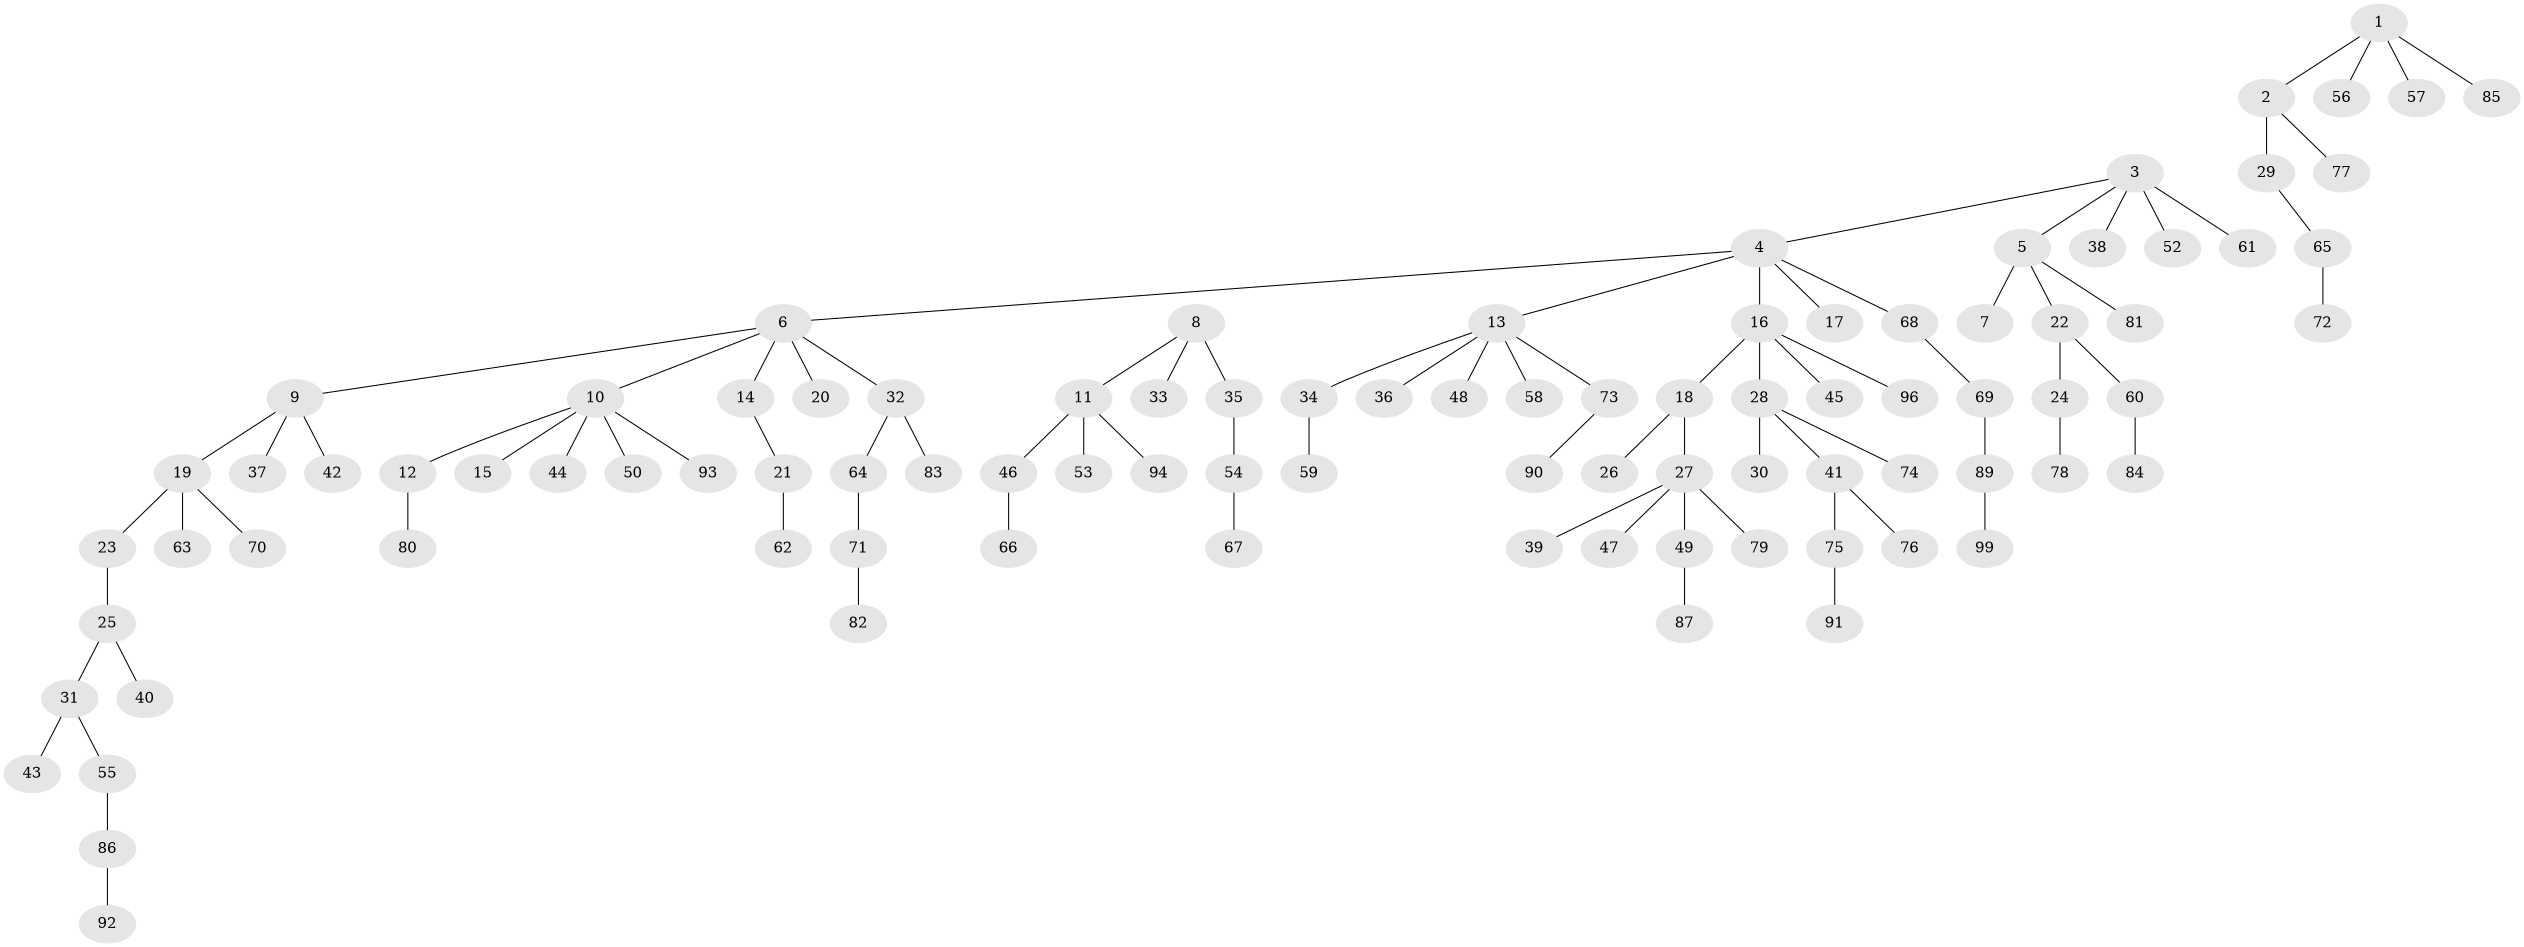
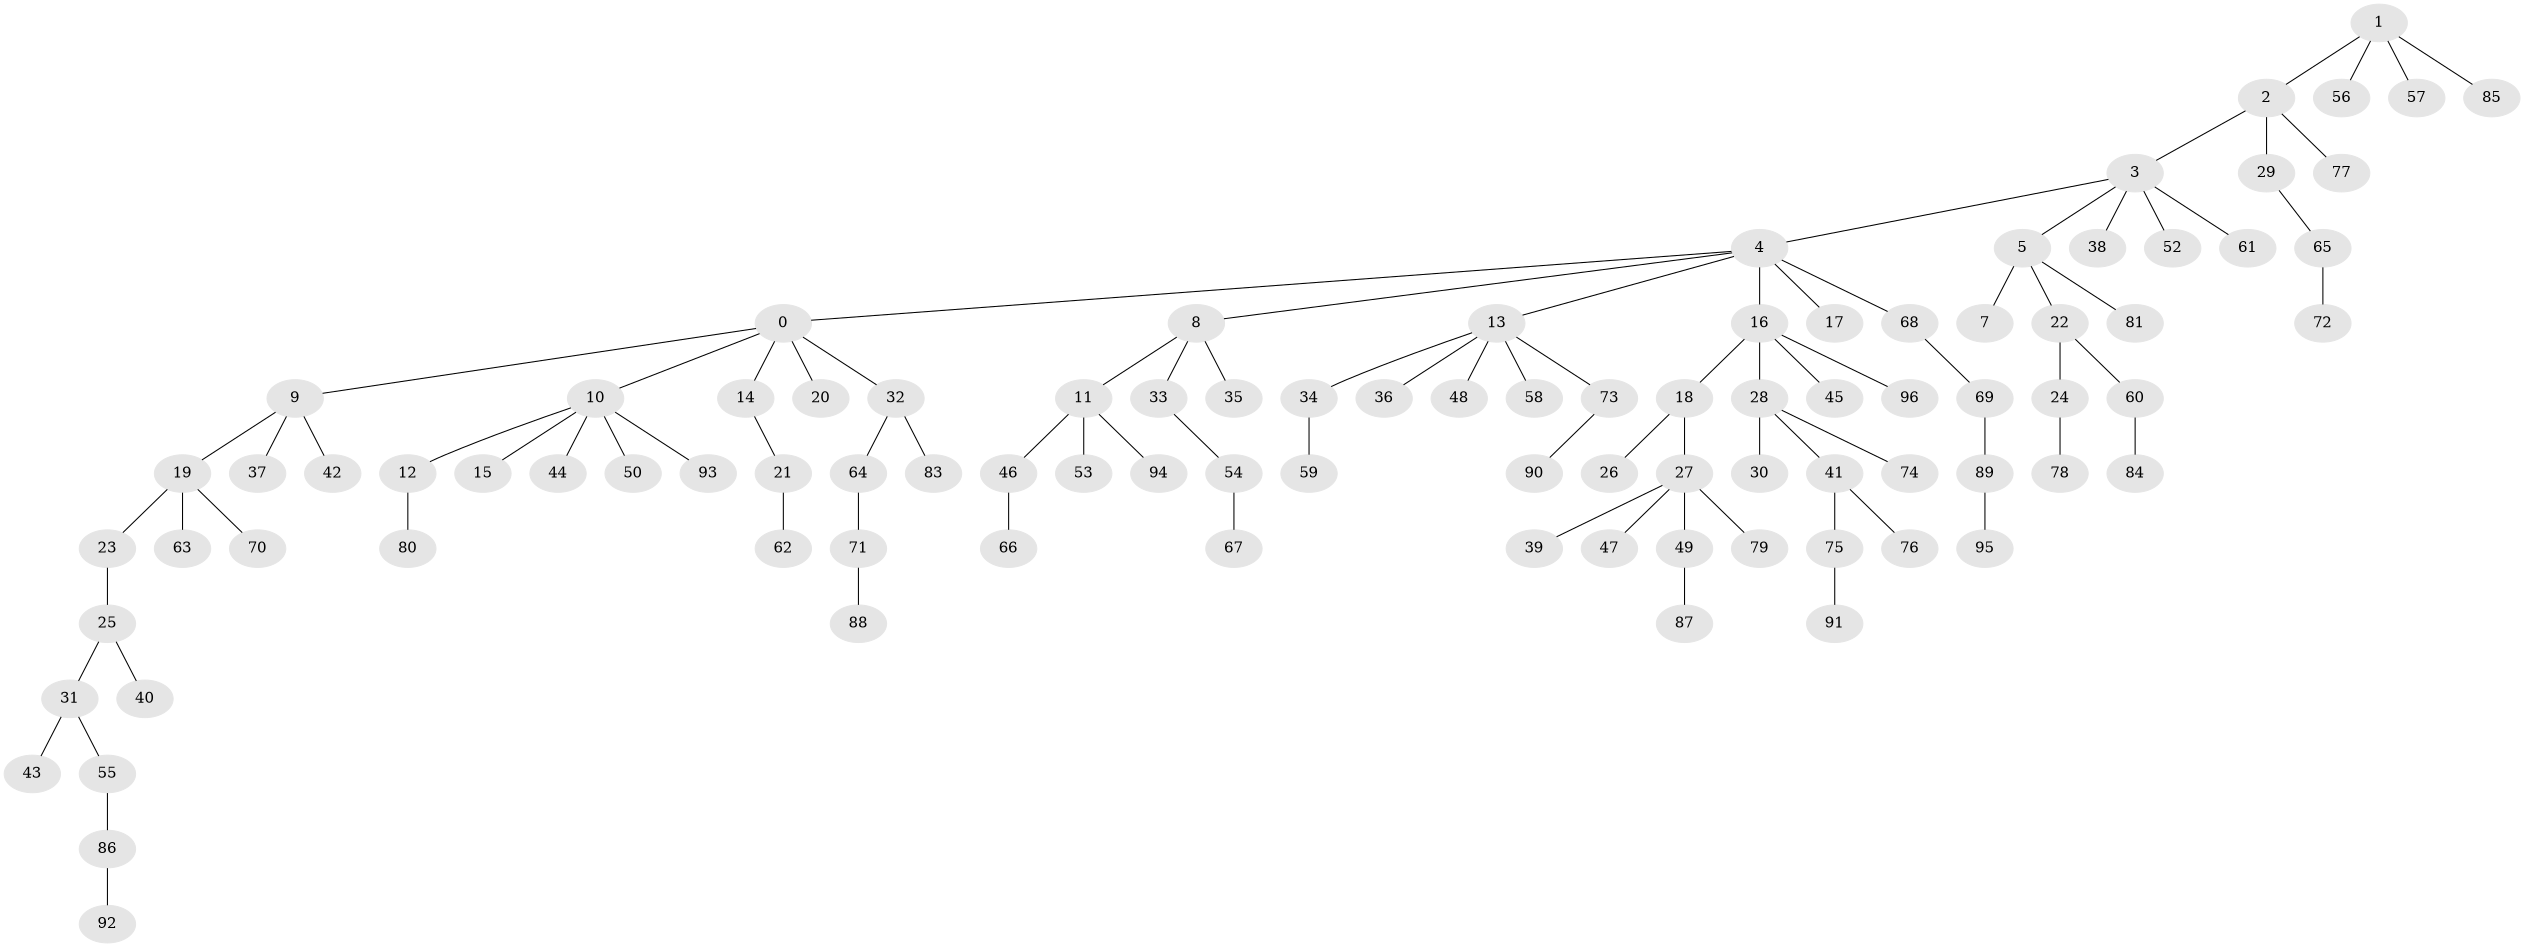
none -> (2201, 136)
none -> (1478, 286)
(783, 323) -> (783, 323)
(1234, 436) -> (1196, 436)
(1985, 549) -> (1985, 549)
(858, 624) -> (858, 624)
